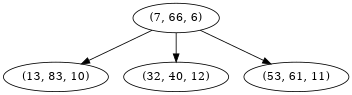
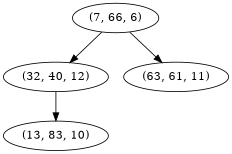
(120, 45) -> (56, 102)
(296, 77) -> (176, 77)
